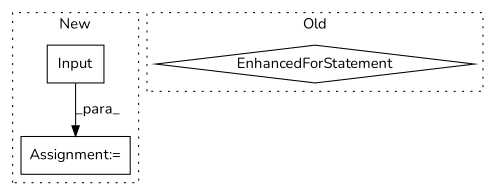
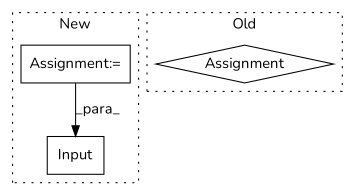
(315, 64) -> (245, 64)
(76, 104) -> (76, 104)
